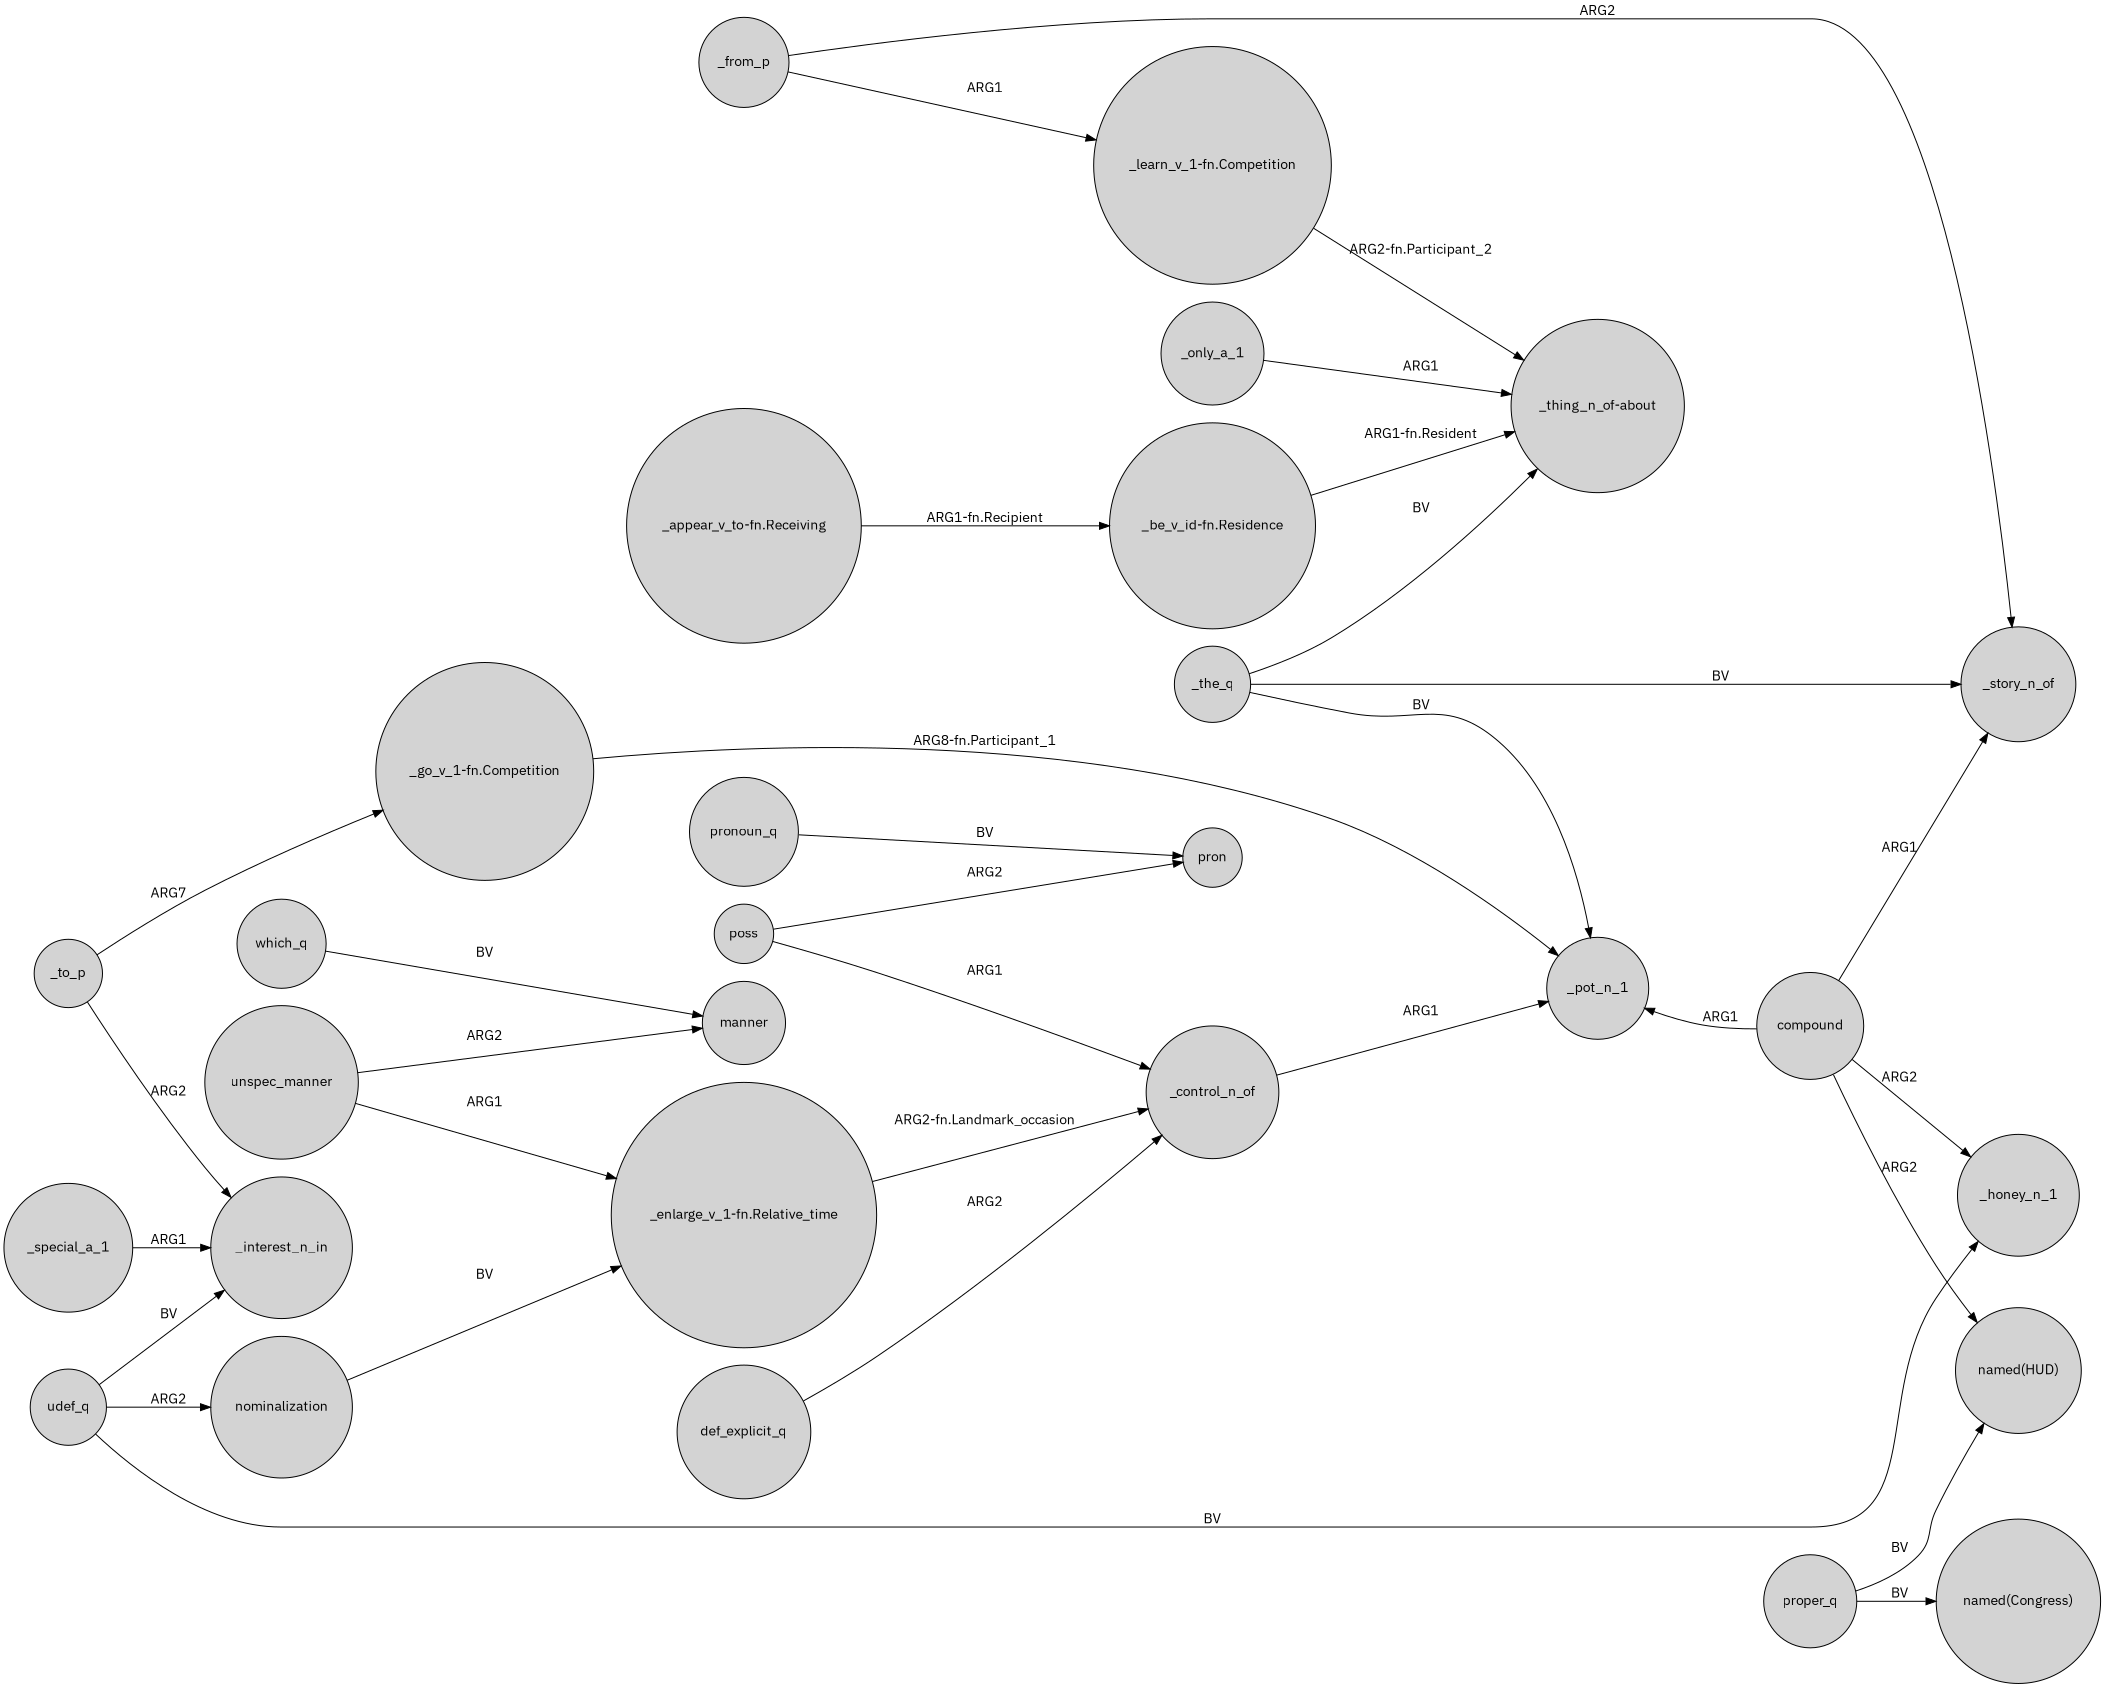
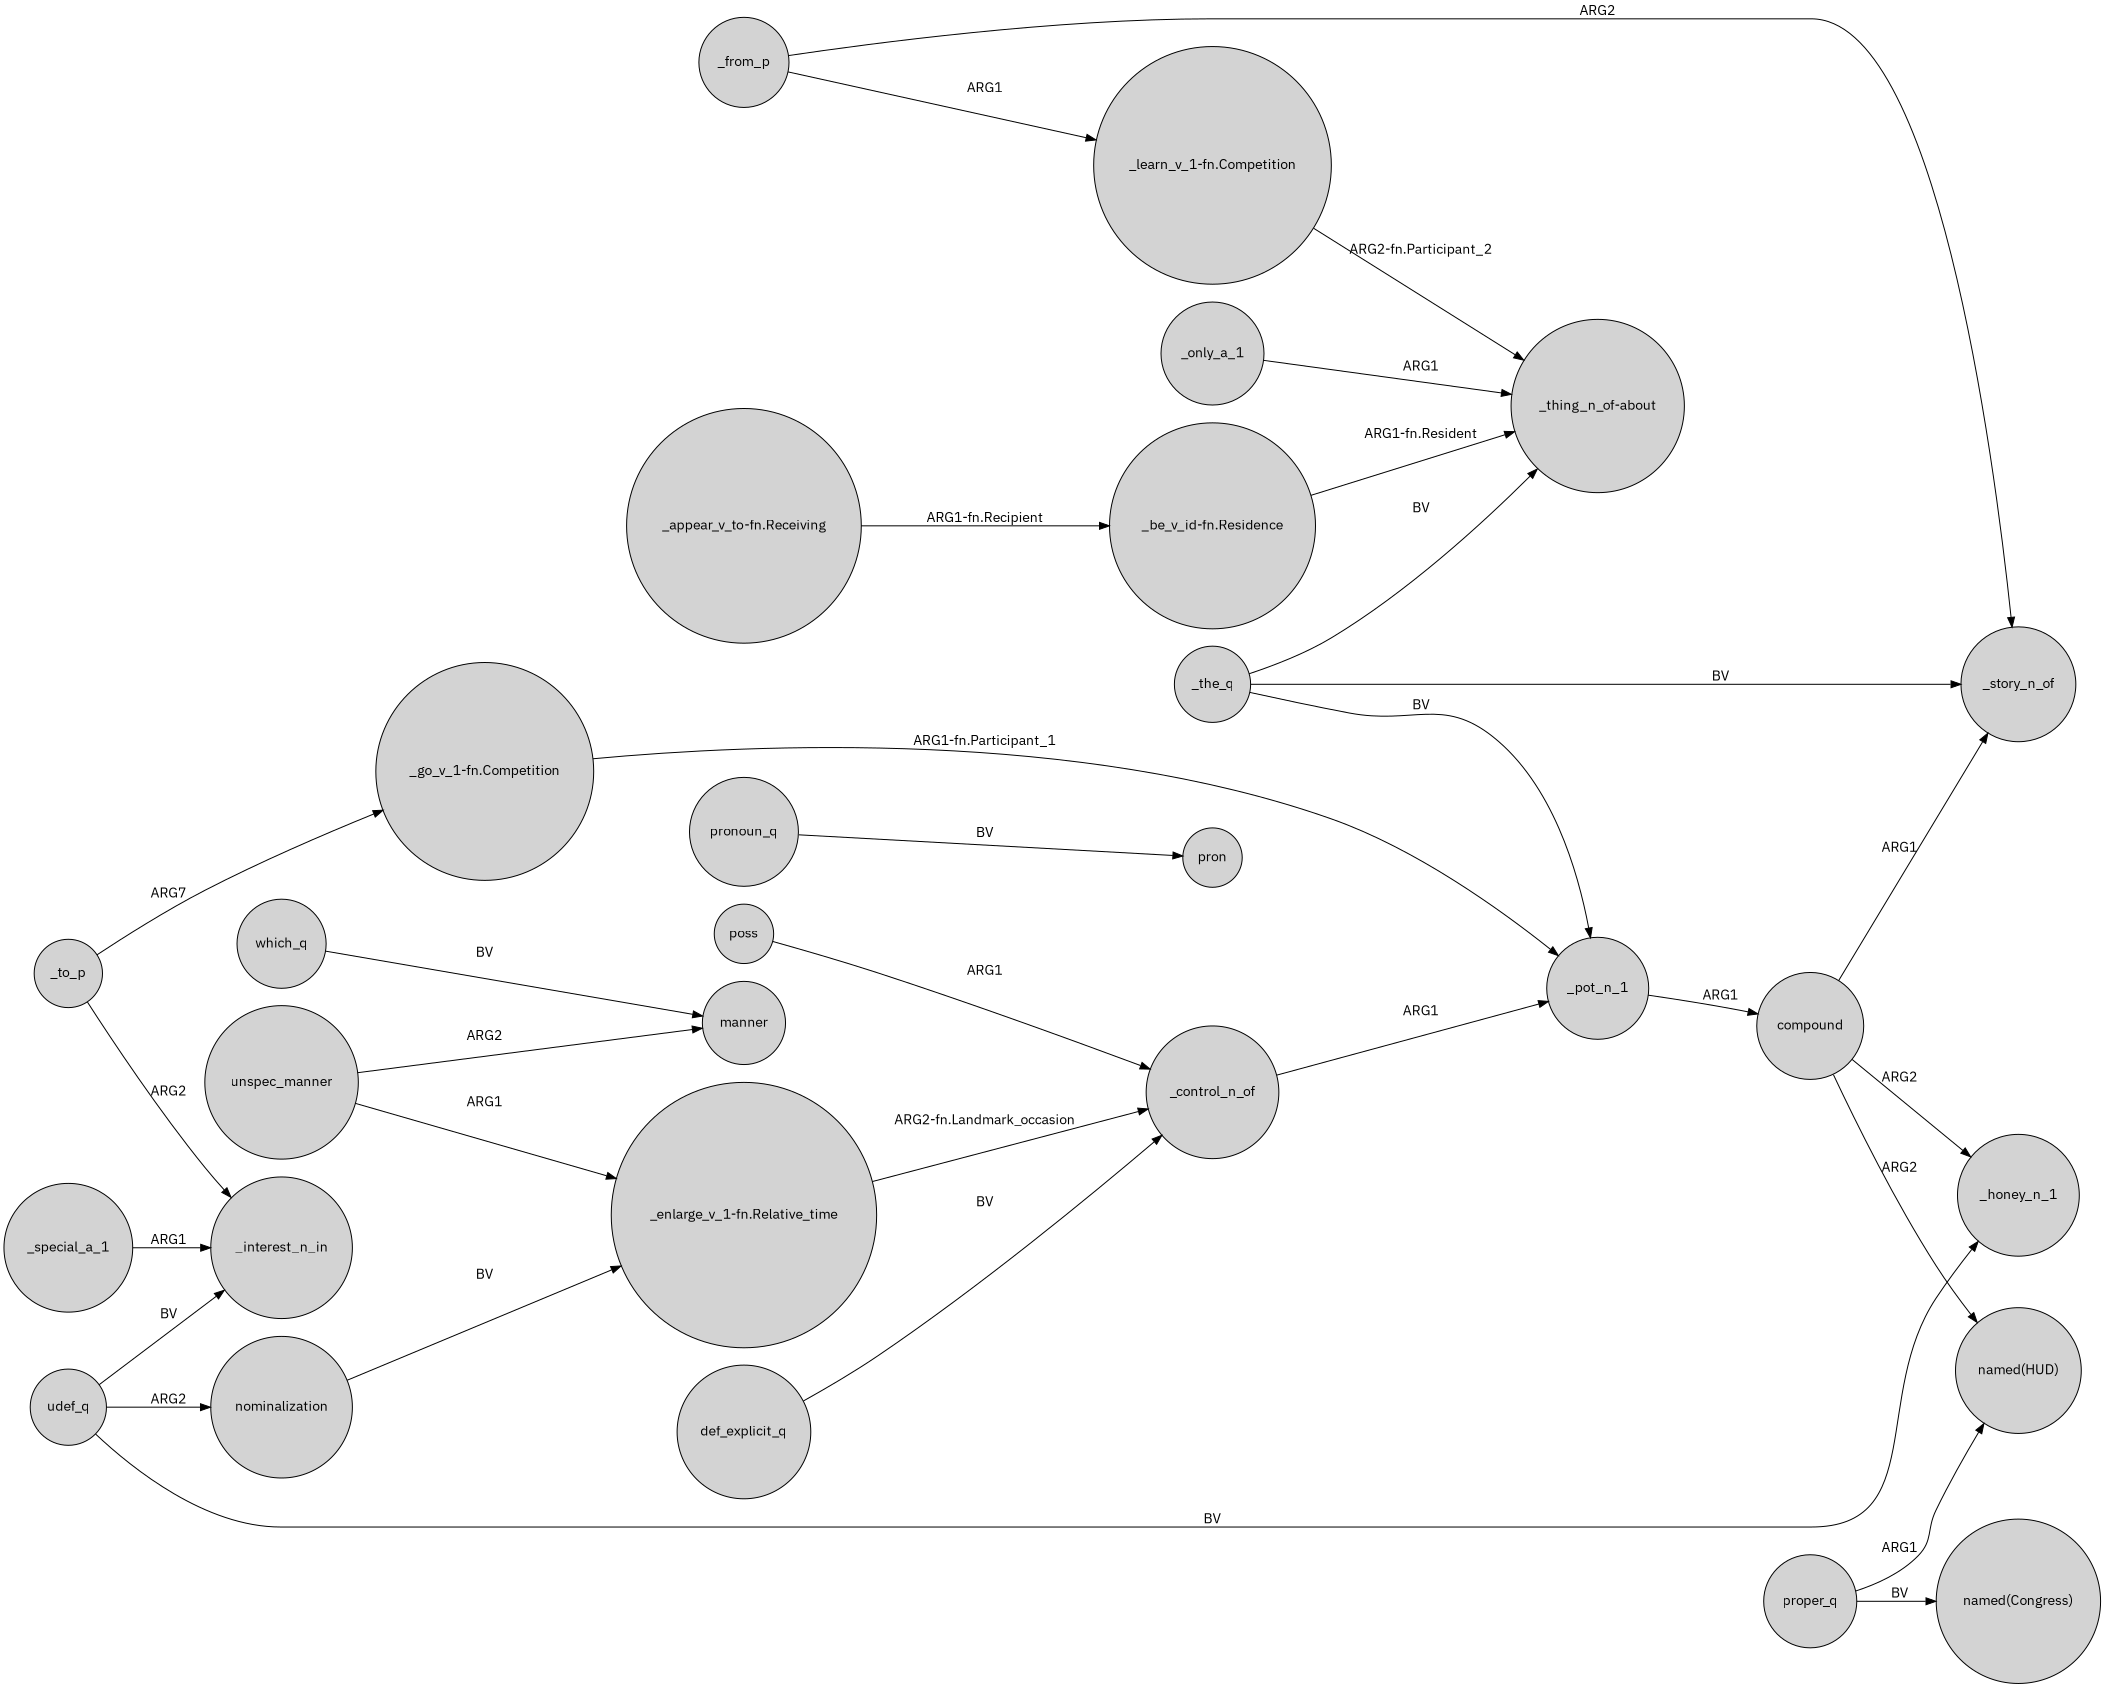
(985, 741) -> (985, 741)
(973, 897) -> none
(1704, 1025) -> (1698, 1003)
(985, 1203) -> (985, 1203)
(1900, 1548) -> (1900, 1548)
